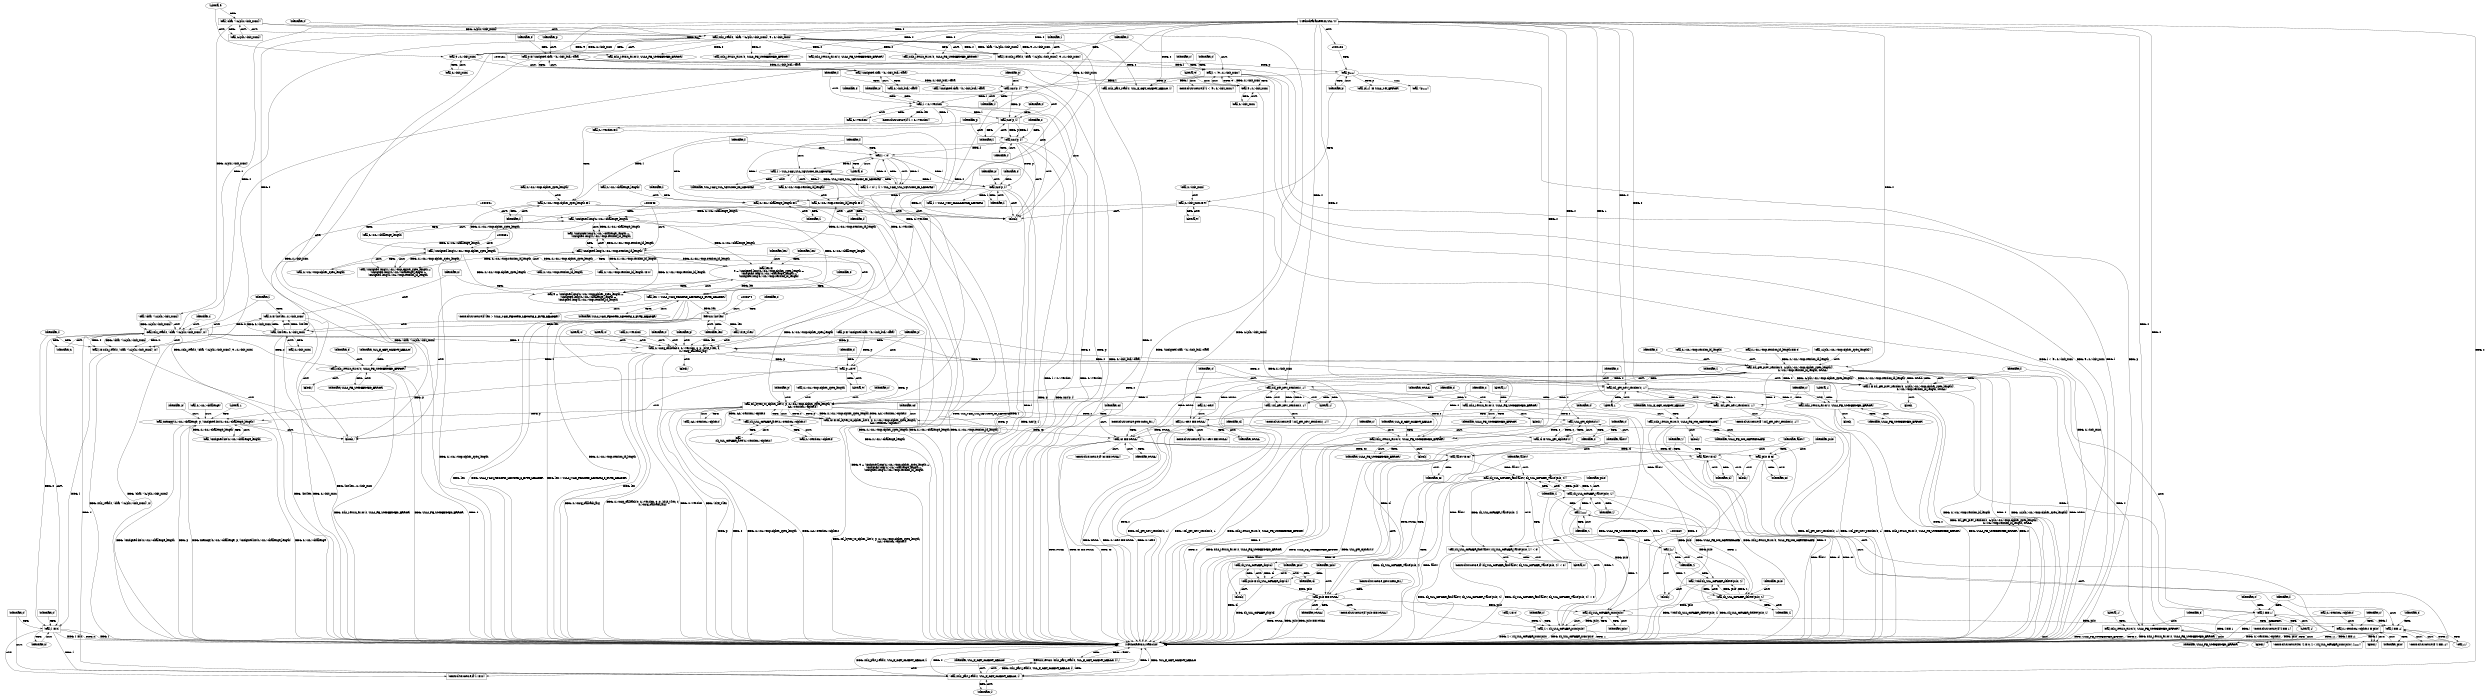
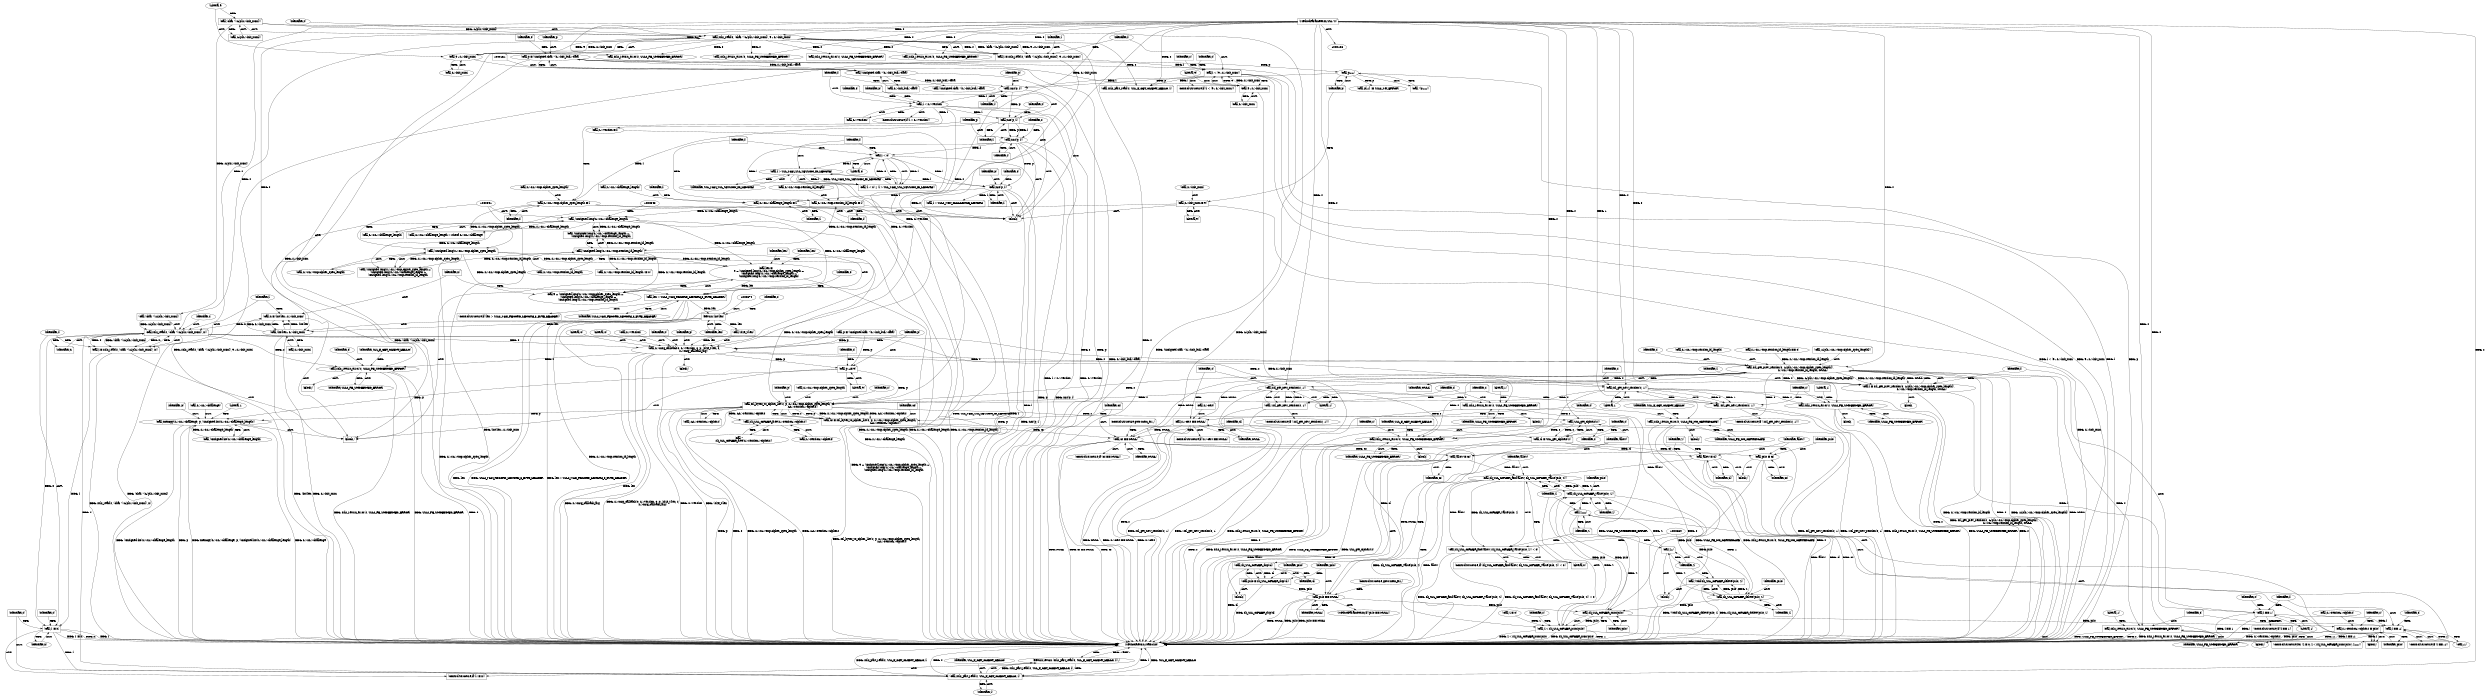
(1342, 59) -> (1388, 77)
(1397, 81) -> (1397, 81)
(922, 113) -> (922, 113)
(659, 230) -> none
none -> (446, 235)
(502, 235) -> none
none -> (157, 343)
none -> (1590, 558)
(1364, 613) -> (1364, 613)
(347, 628) -> (498, 631)
